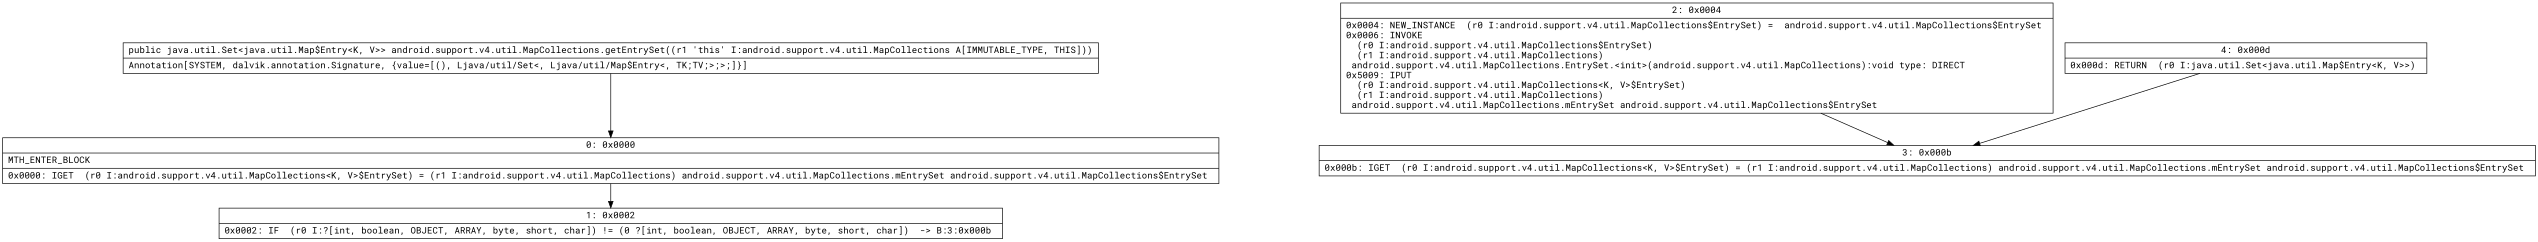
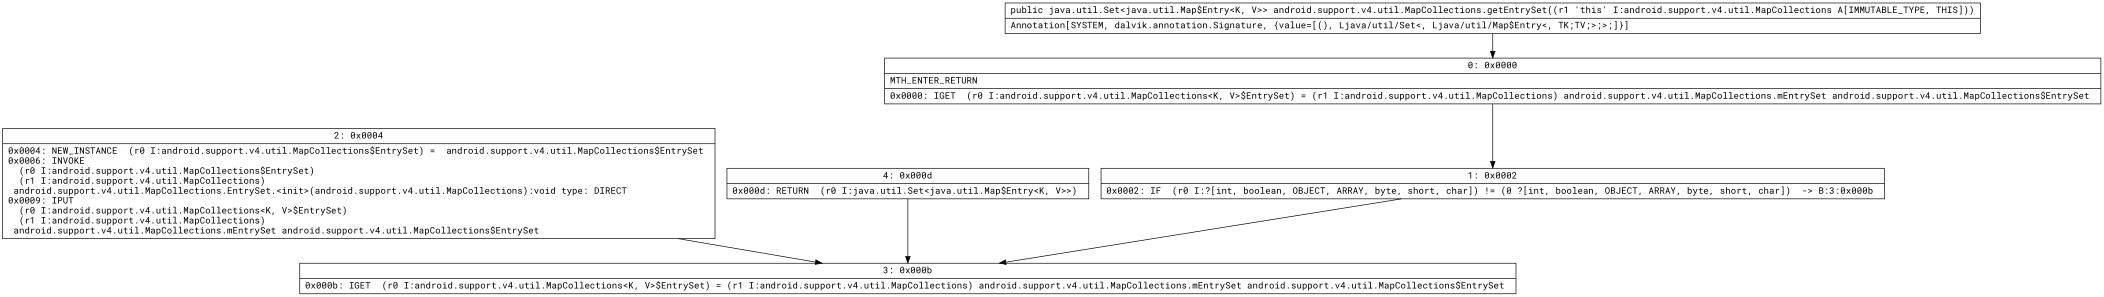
(1385, 75) -> (46, 201)
(49, 160) -> (934, 81)
none -> (1204, 230)
